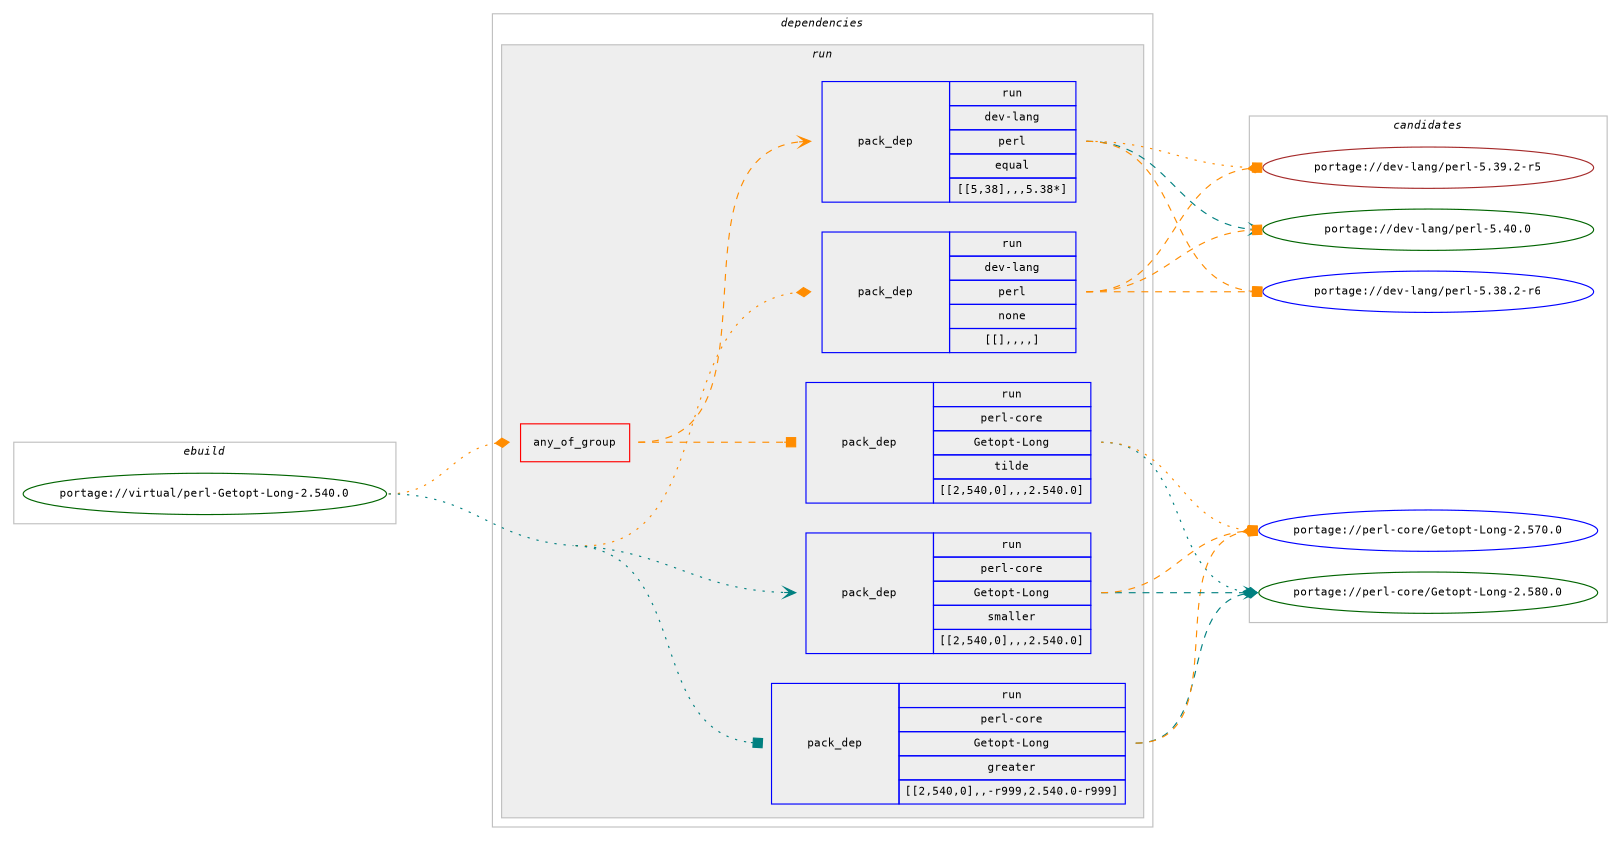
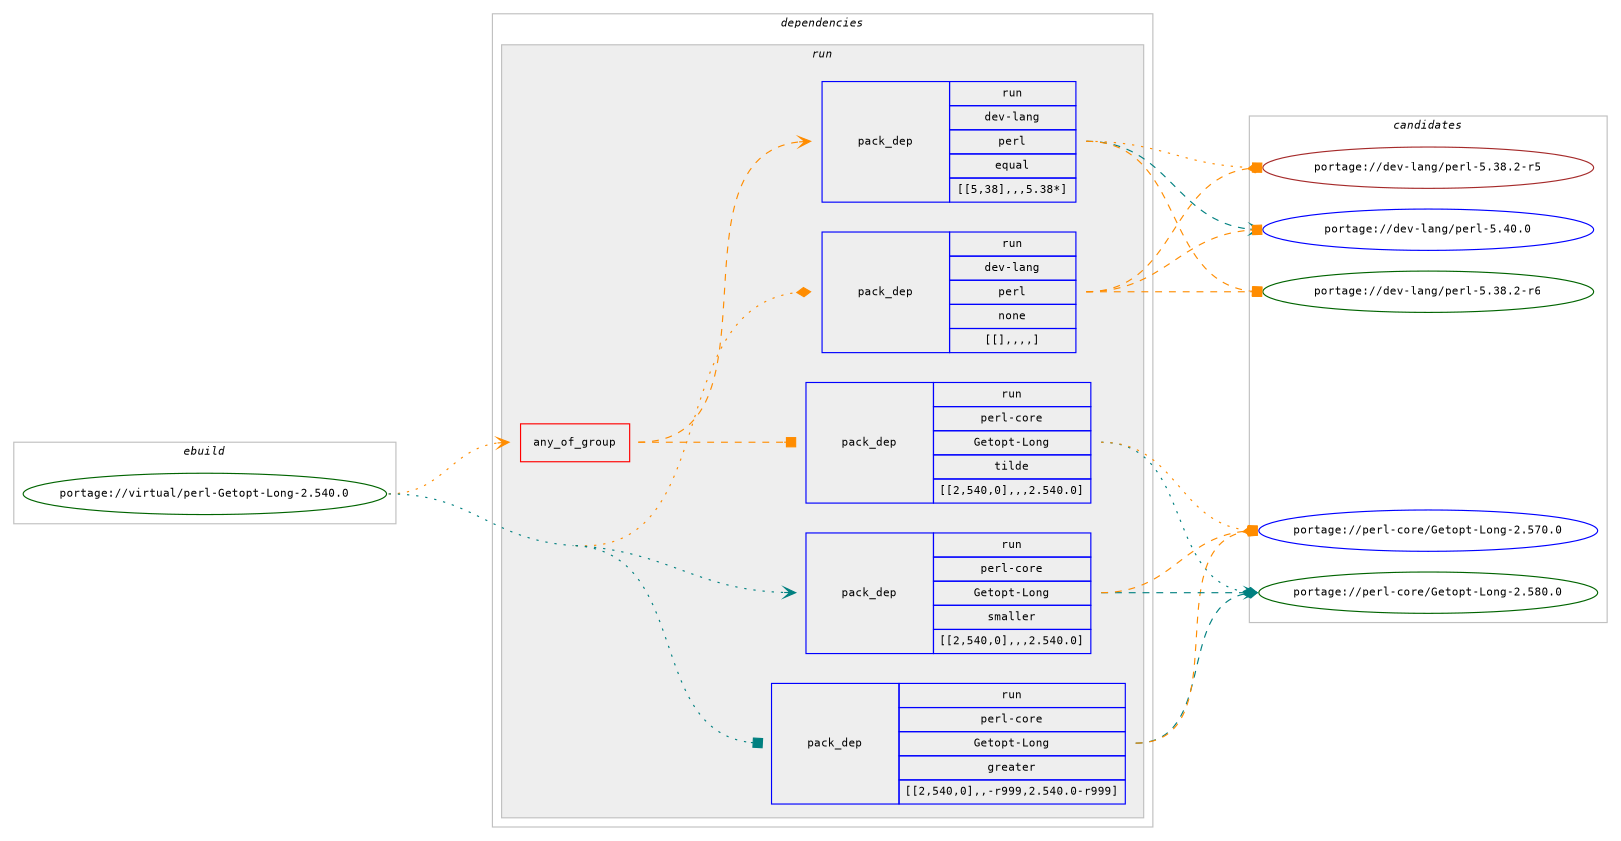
(1428, 168) -> (1428, 168)
(1428, 230) -> (1428, 230)
(1428, 292) -> (1428, 292)
(443, 472) -> (444, 472)
